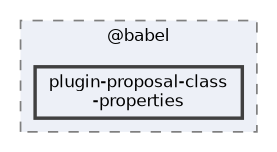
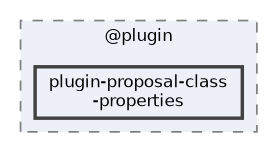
(139, 37) -> (139, 37)
